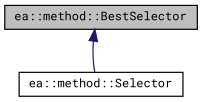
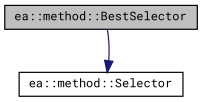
(93, 57) -> (109, 45)
